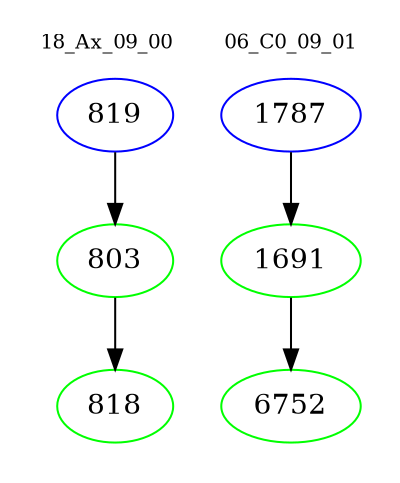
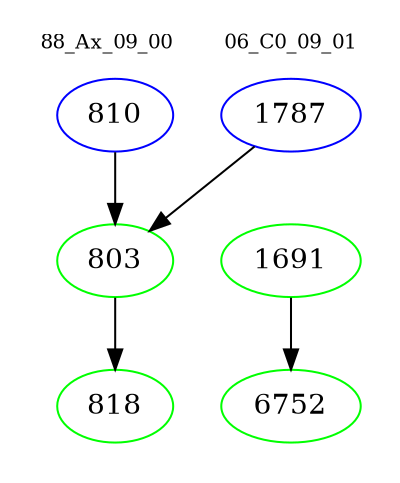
(107, 43) -> (107, 43)
(115, 115) -> (115, 115)
(291, 178) -> (219, 175)
